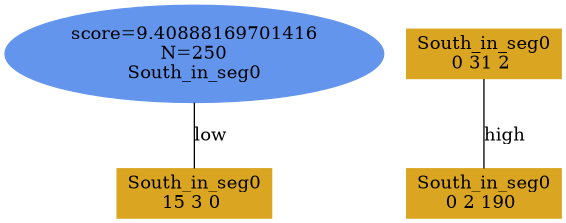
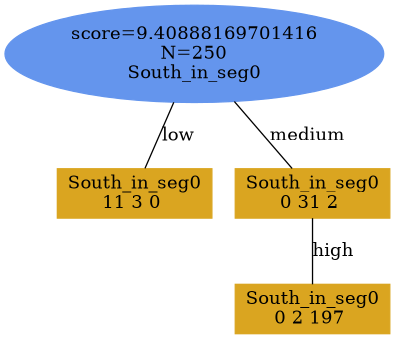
none -> (263, 135)
(194, 193) -> (135, 193)
(484, 193) -> (313, 309)
